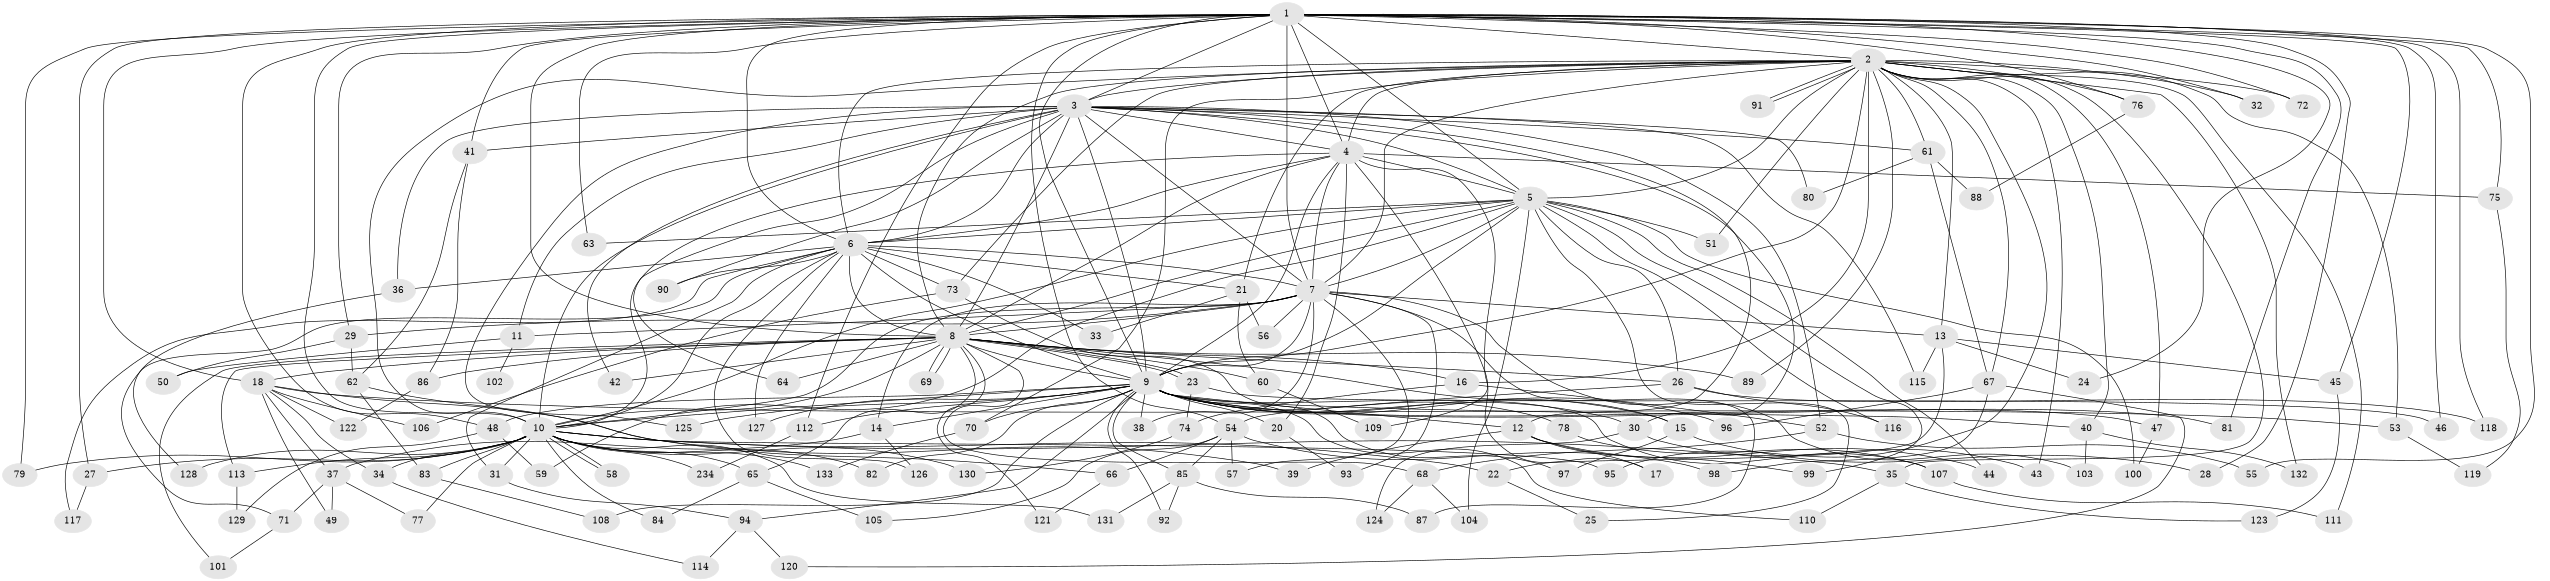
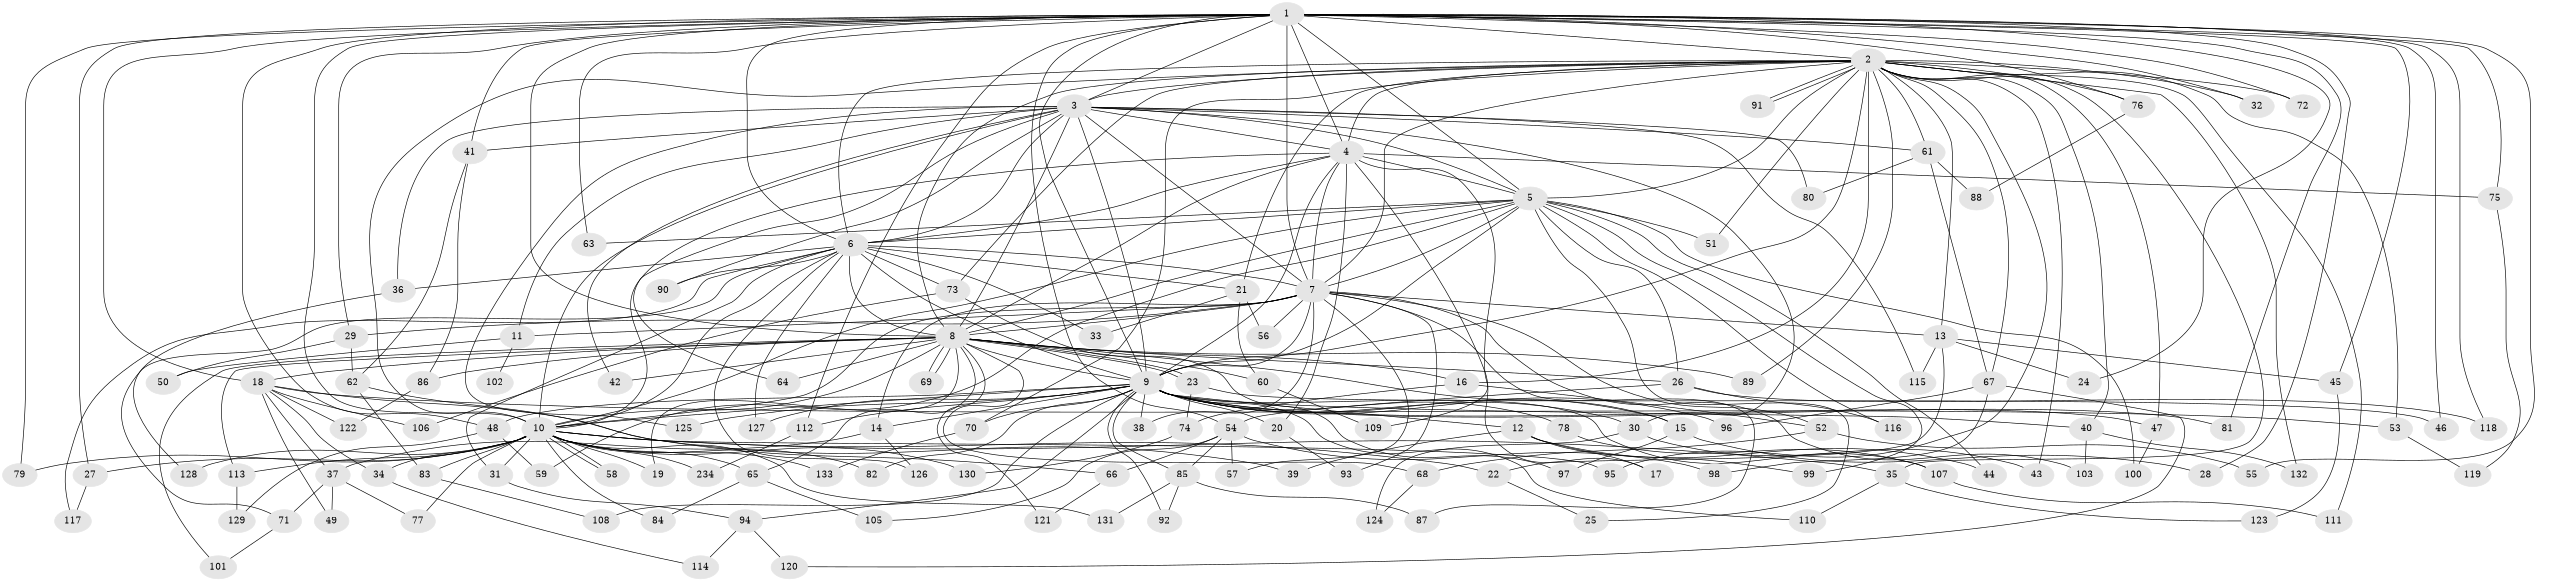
(1535, 138) -> (1558, 353)
(1621, 171) -> none
none -> (658, 475)
(1469, 521) -> none
